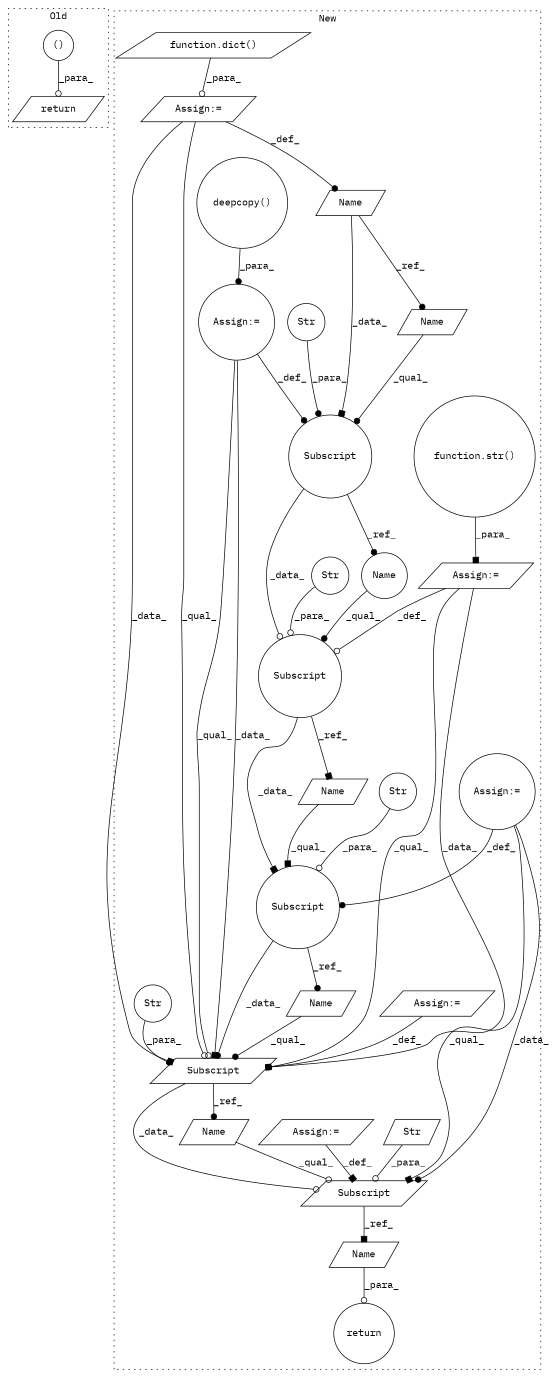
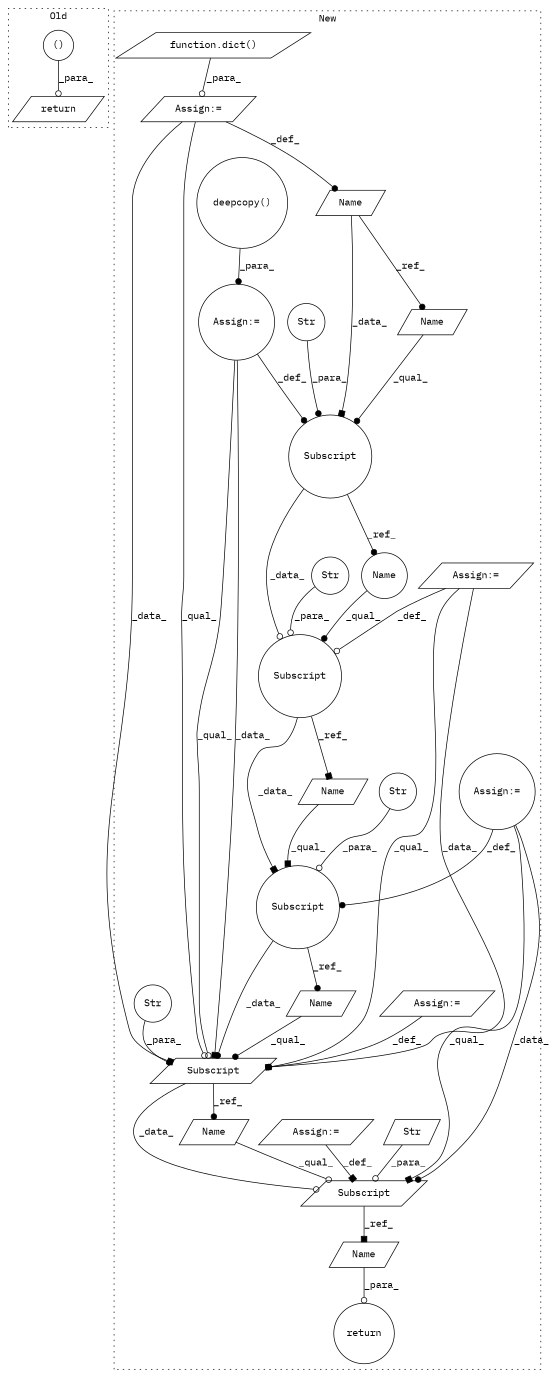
(475, 457) -> none
